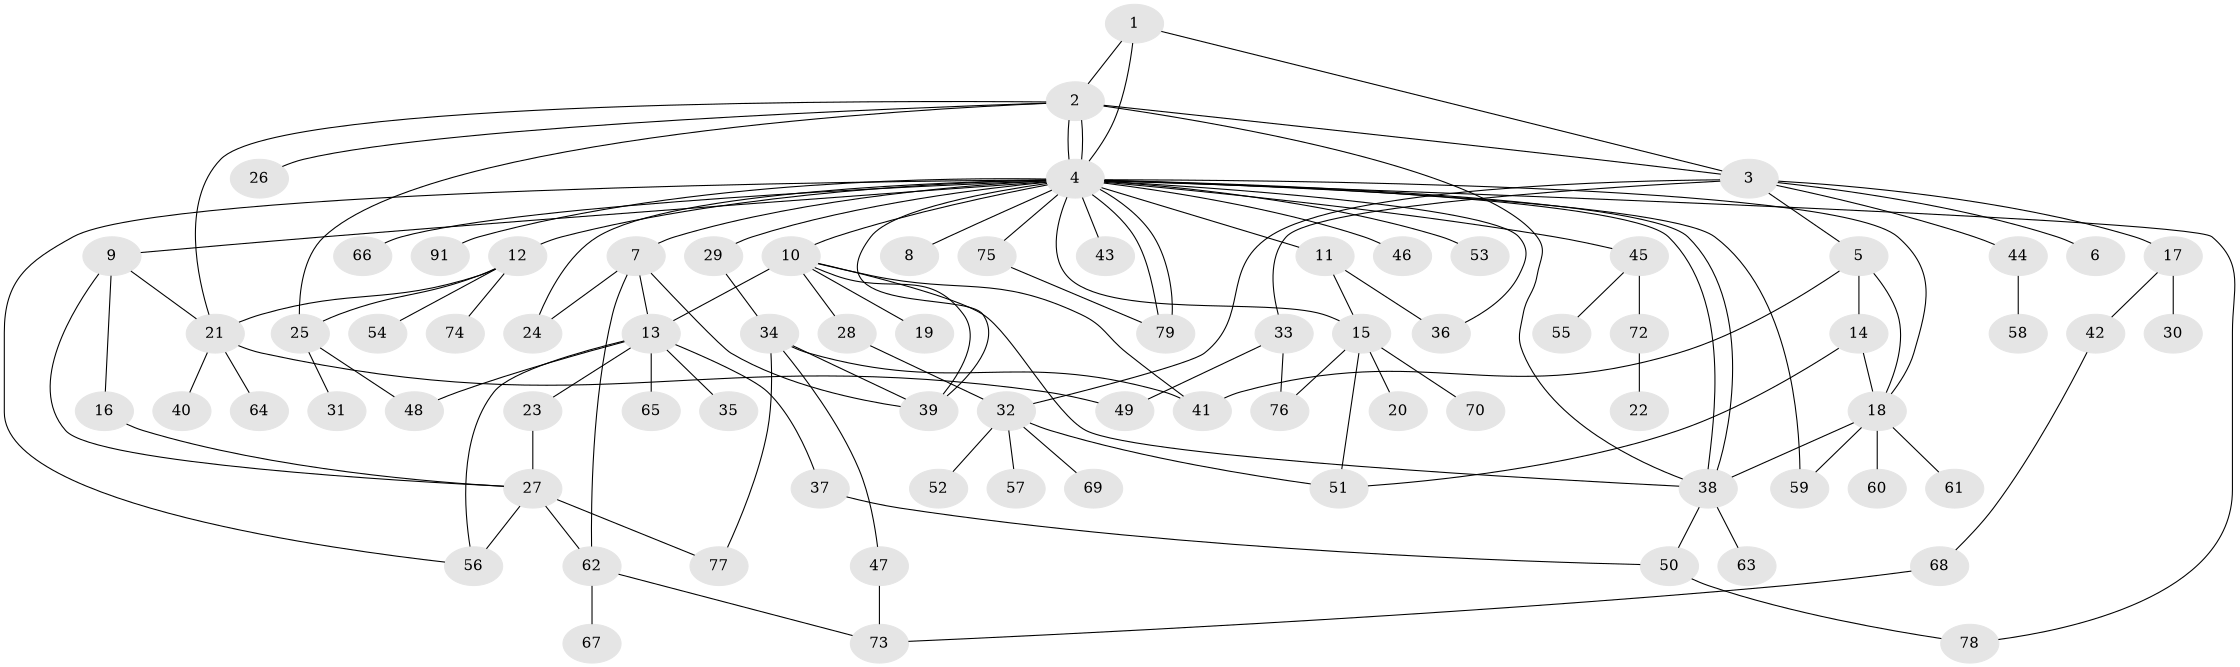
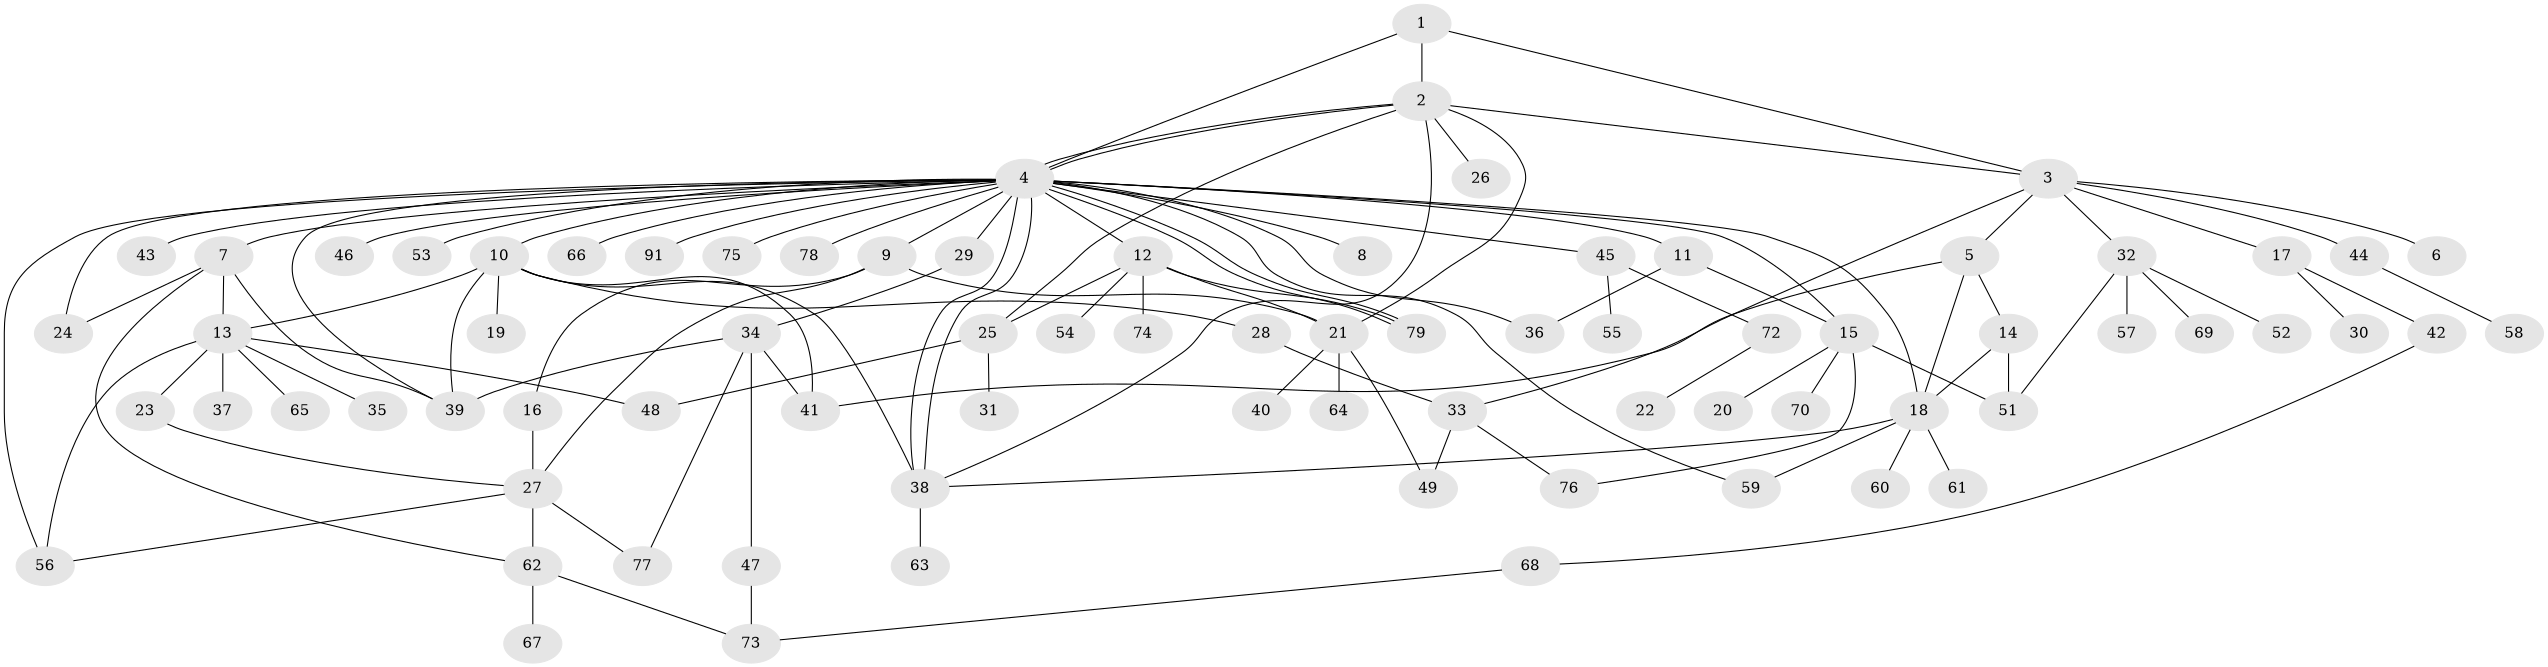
(1076, 295) -> (1257, 291)
(910, 364) -> (1357, 375)
(1669, 566) -> none
